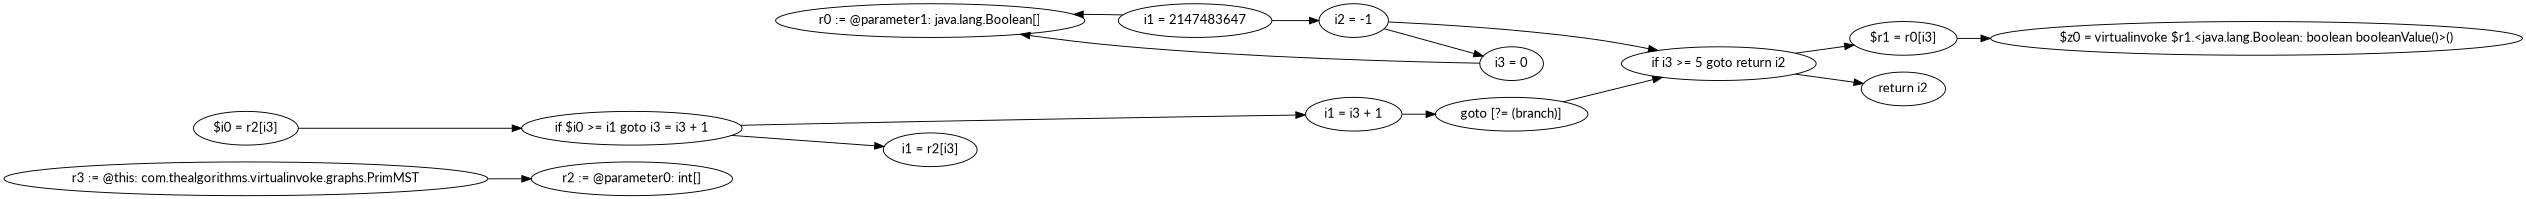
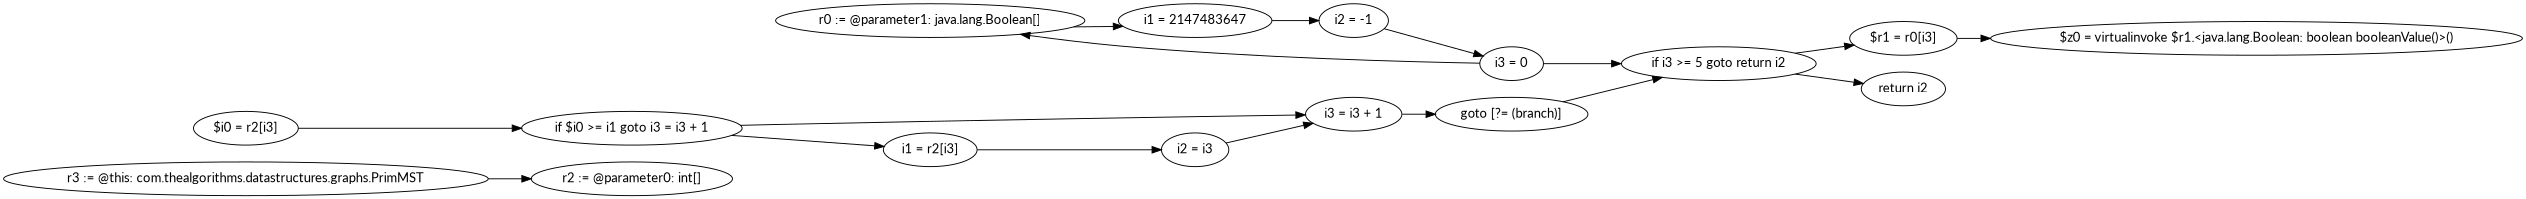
(1103, 15) -> (1094, 27)
(1519, 31) -> (1577, 64)
(1354, 114) -> (1354, 114)
none -> (1195, 150)
(246, 179) -> (246, 179)
